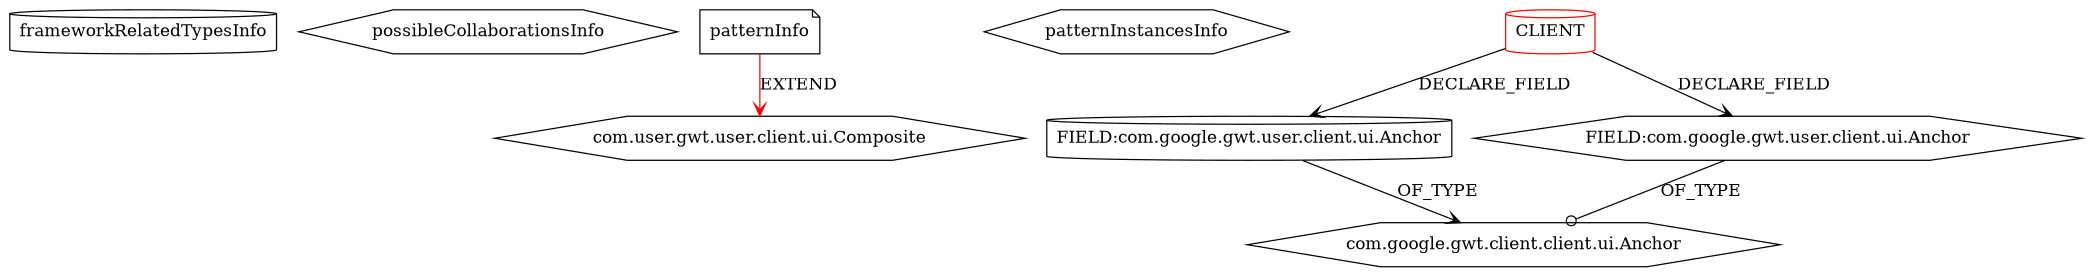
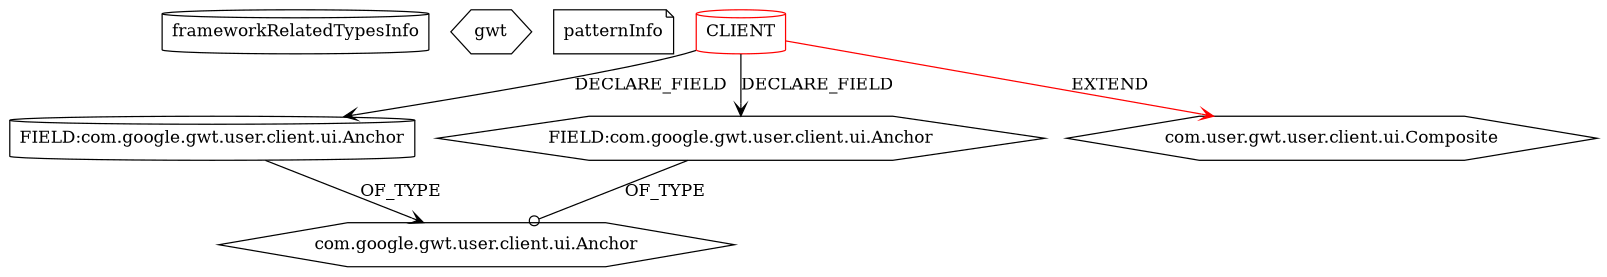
(488, 32) -> (491, 32)
(1137, 32) -> none
(760, 79) -> (994, 78)
(1514, 245) -> (477, 245)
